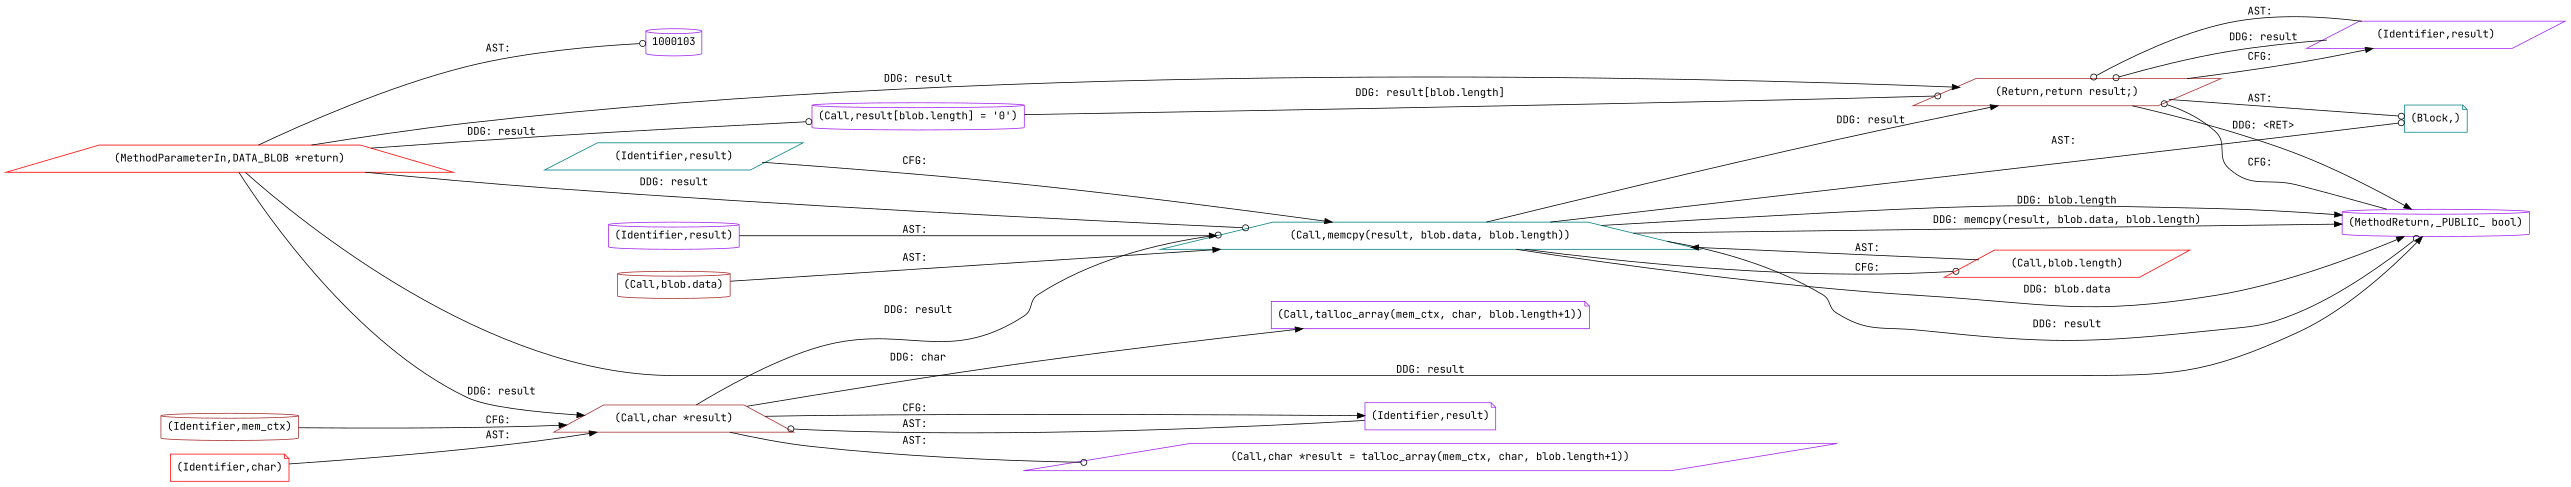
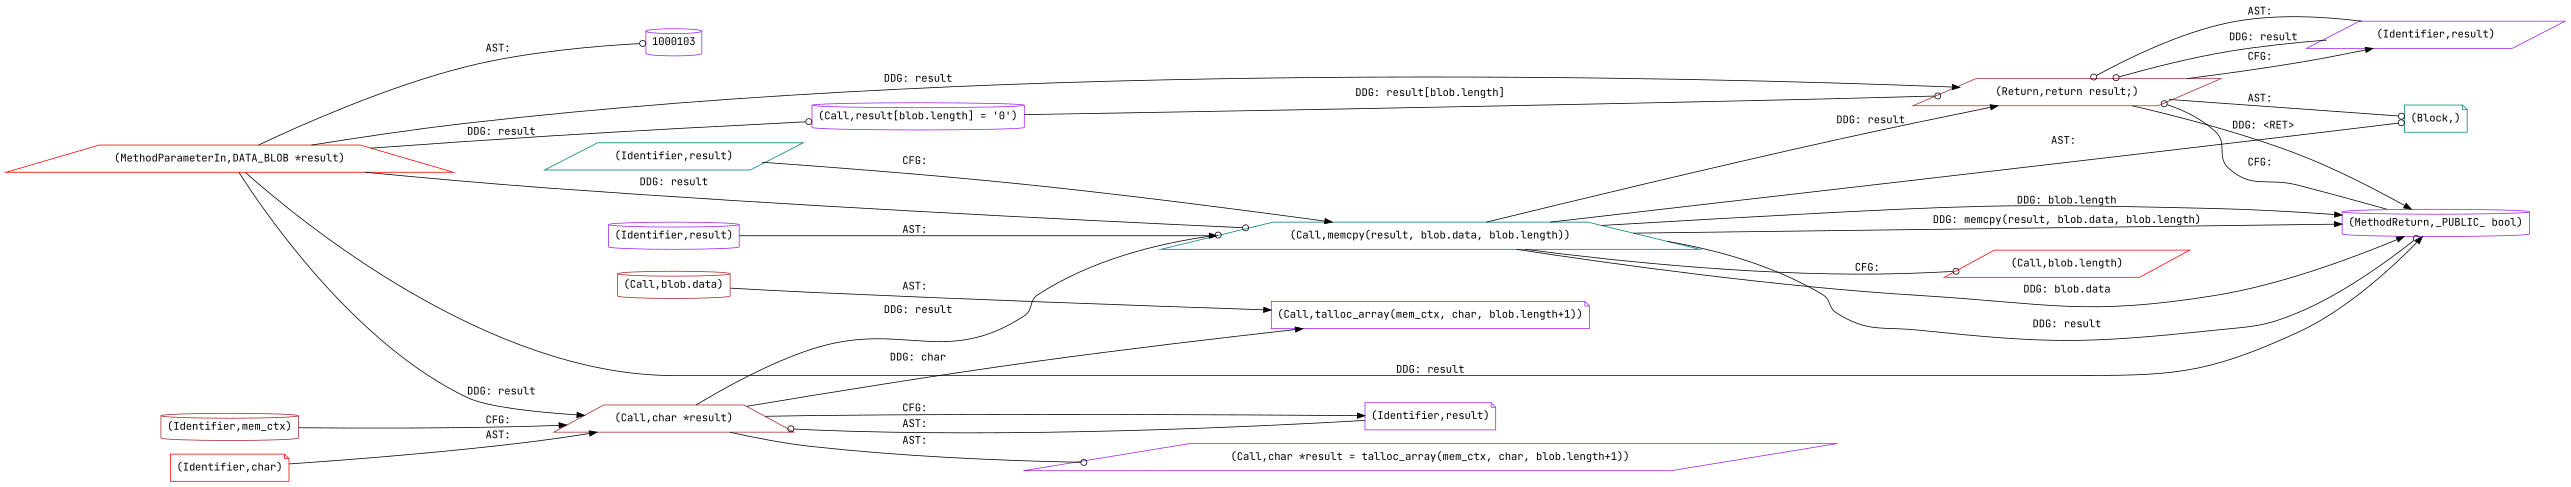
(230, 159) -> (230, 159)
(1839, 254) -> none
(972, 266) -> (997, 300)
